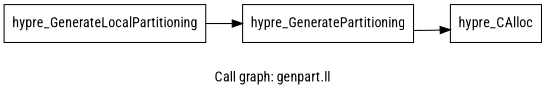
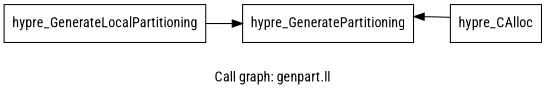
(427, 30) -> (437, 17)
